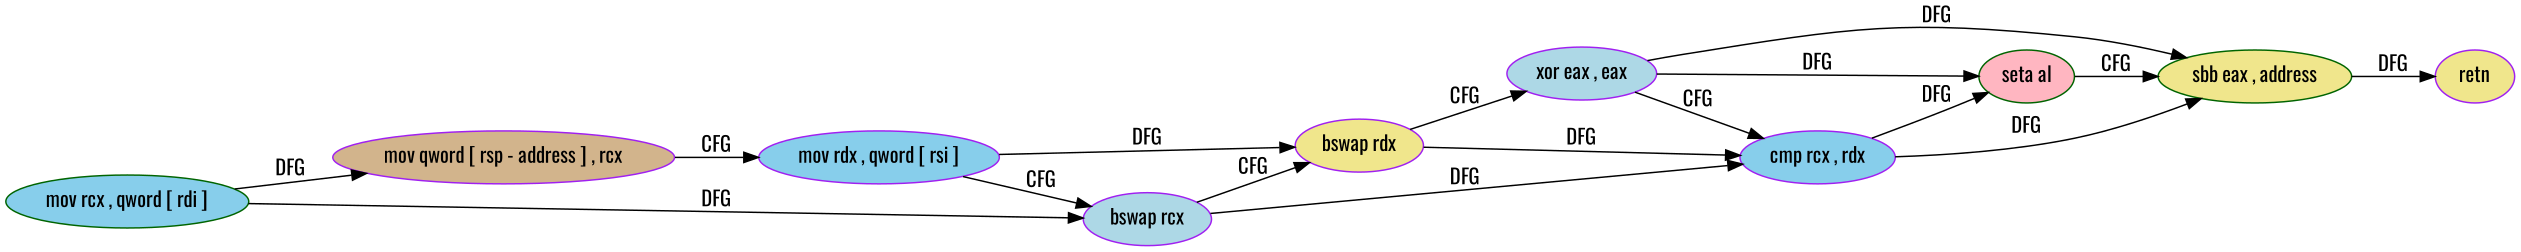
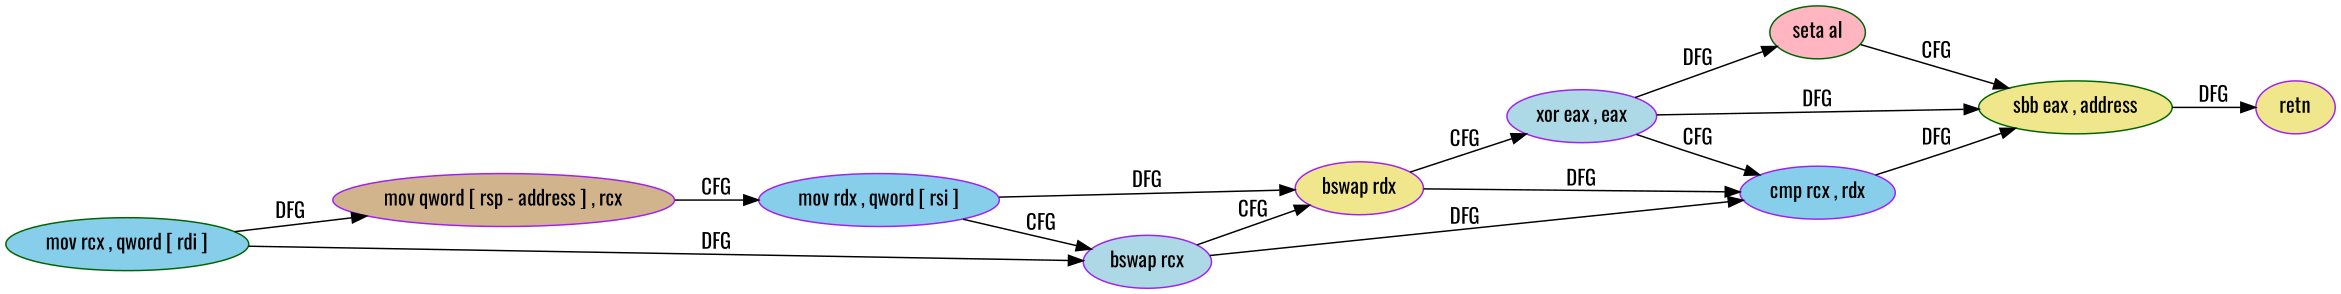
(1923, 119) -> none
